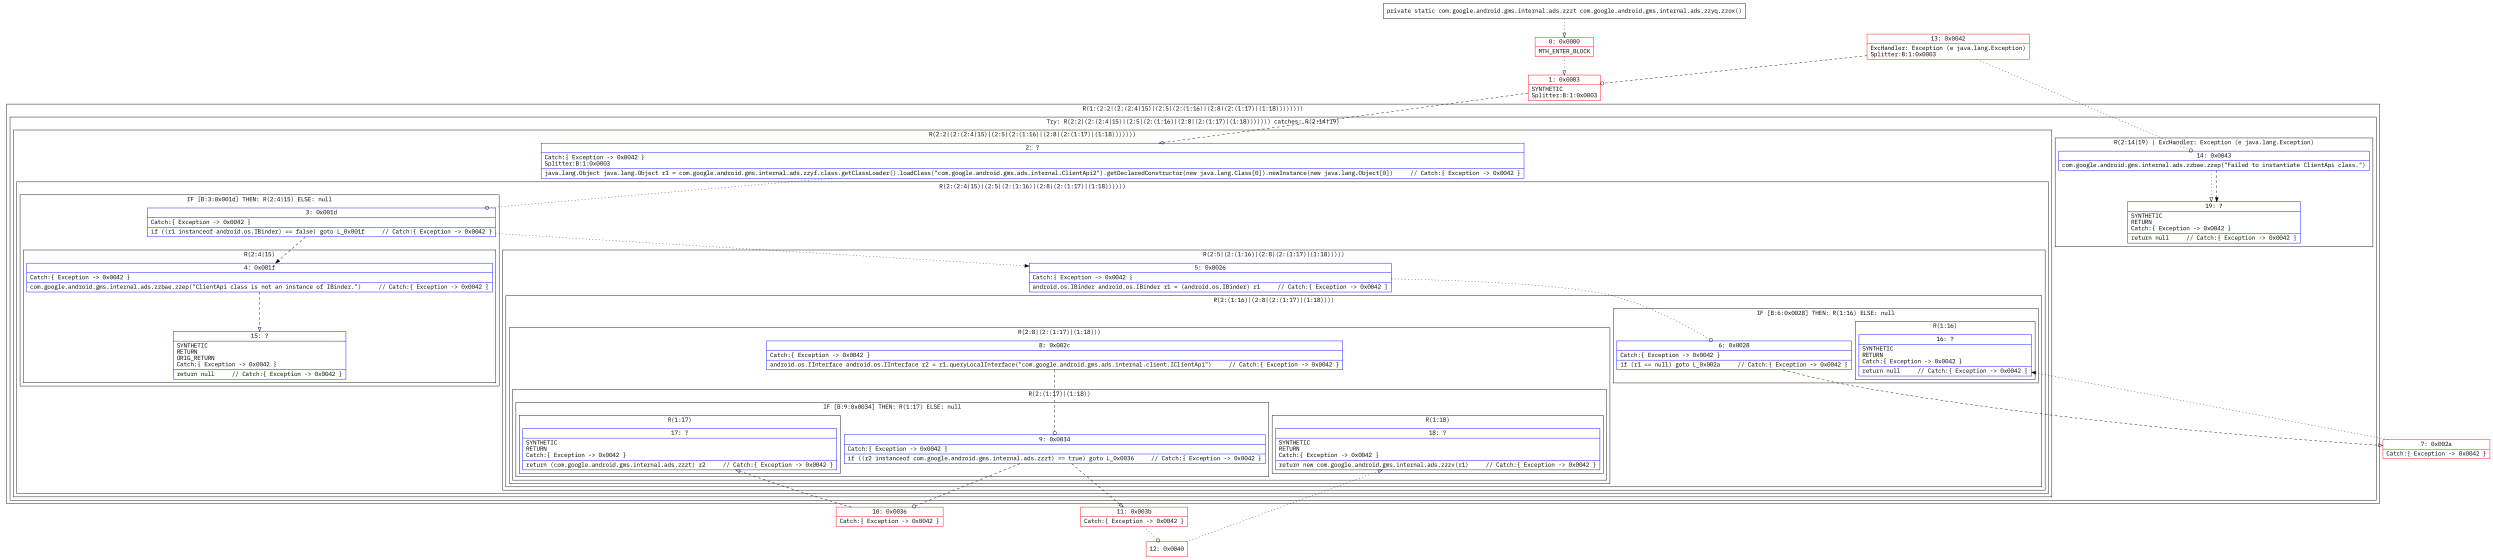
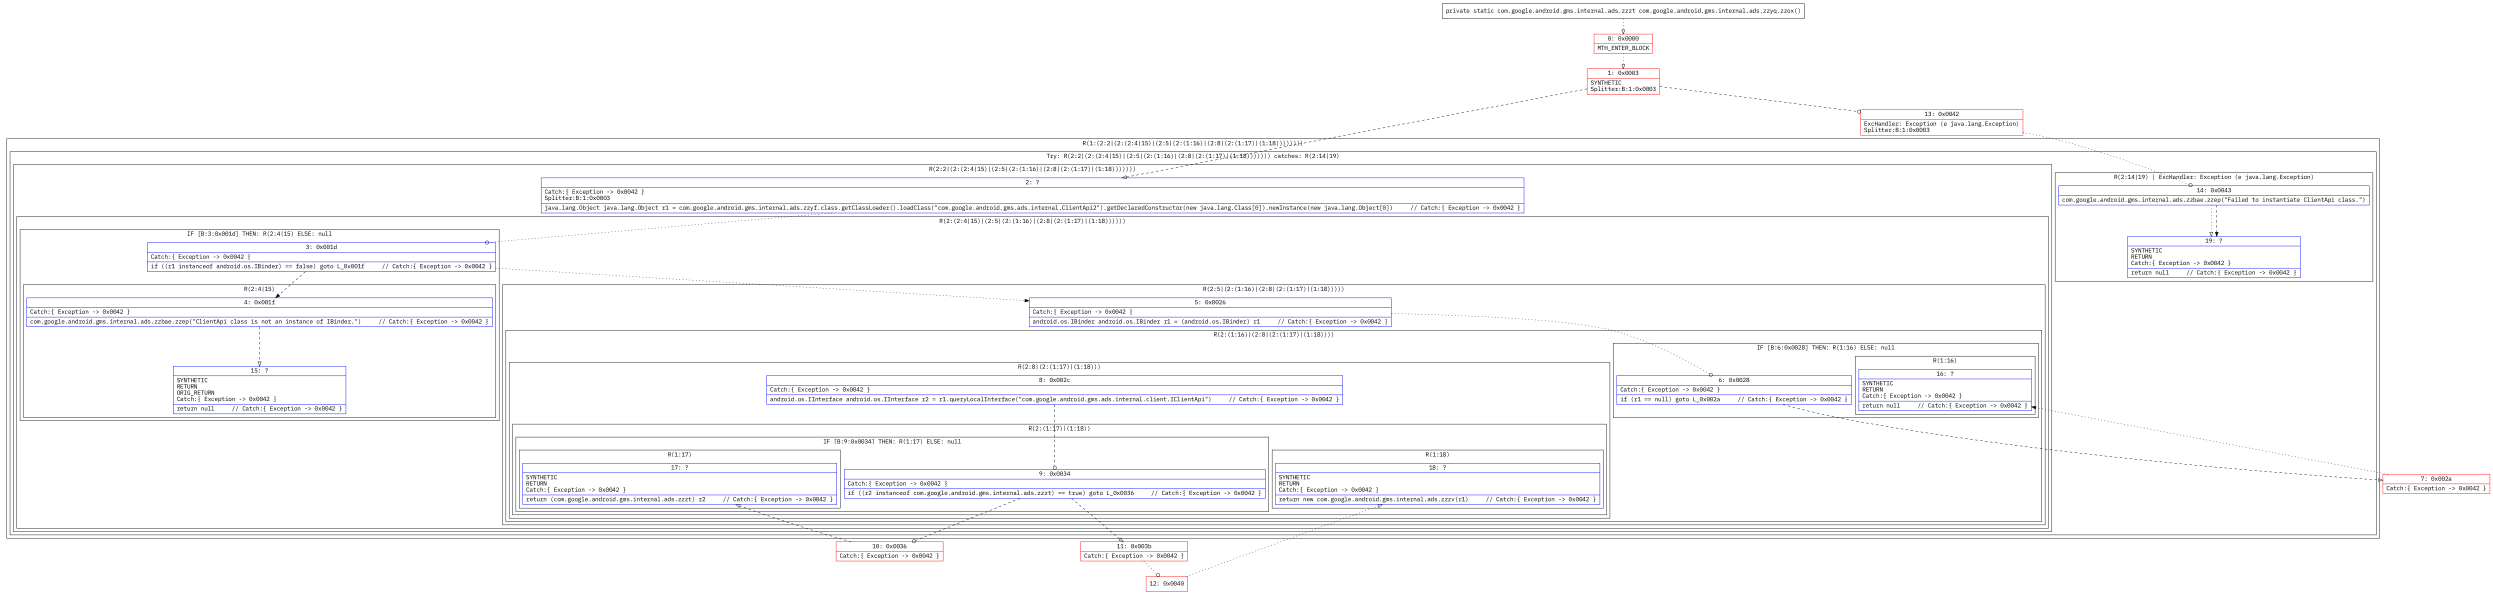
(1735, 69) -> (1758, 99)
